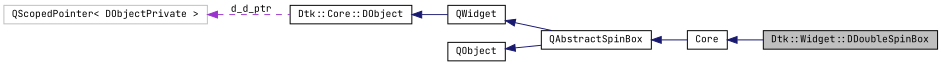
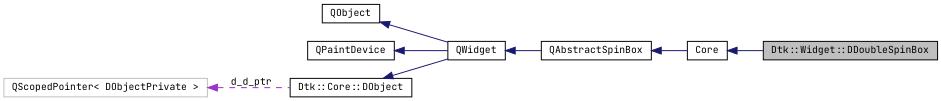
(528, 47) -> (419, 33)
none -> (351, 51)
